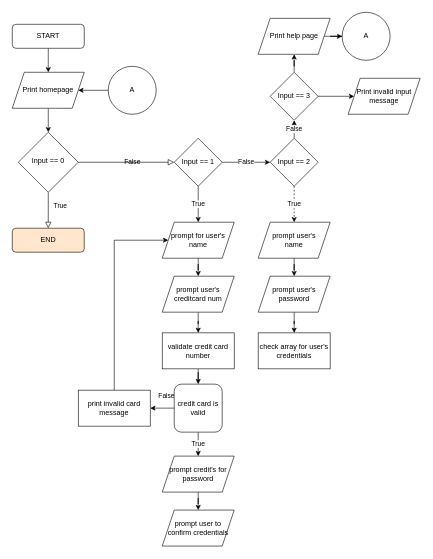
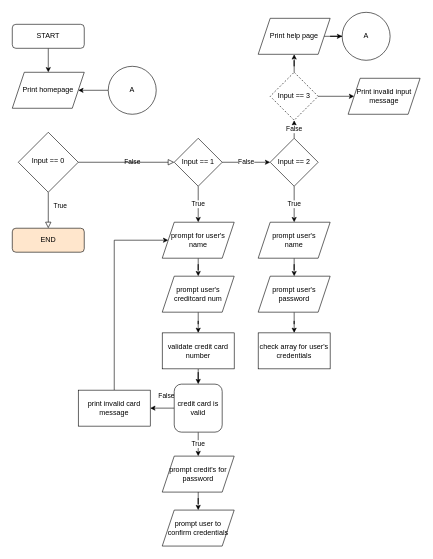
(294, 96) -> (294, 96)
(48, 126) -> none
(294, 201) -> (294, 201)
